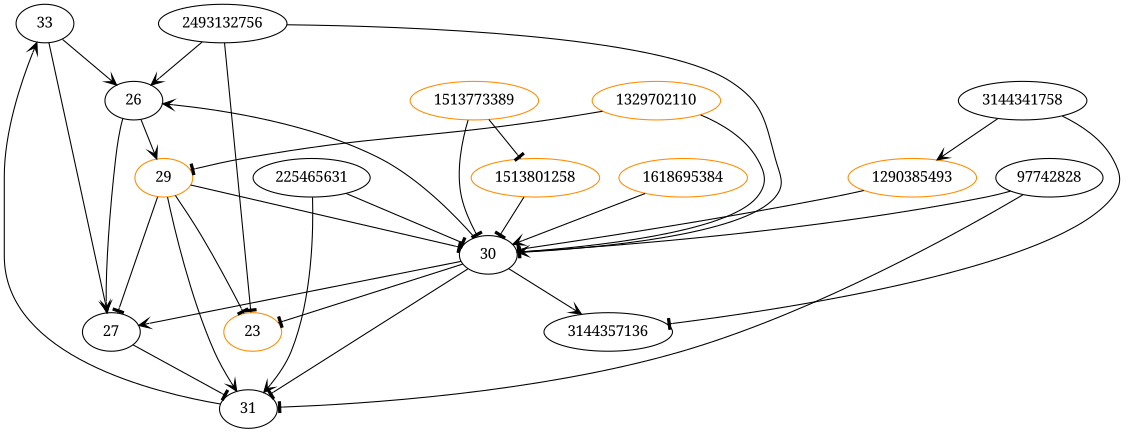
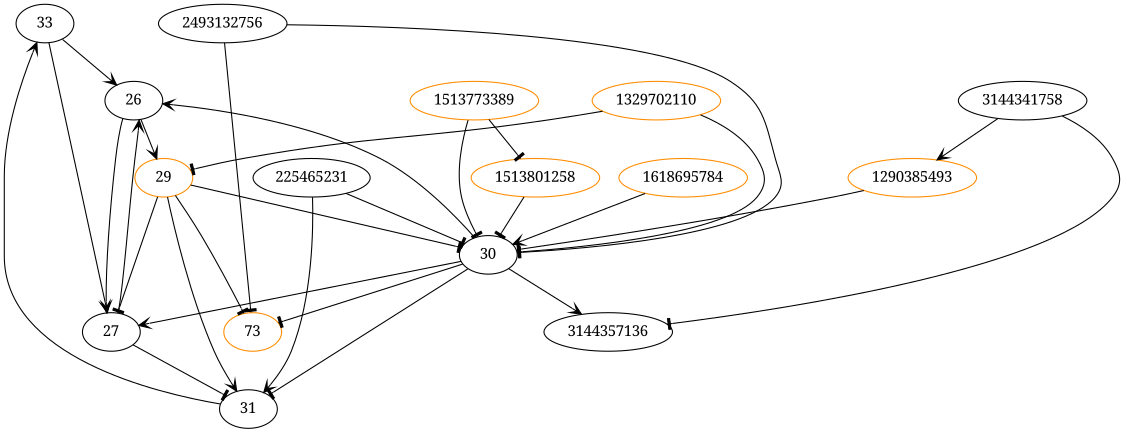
(181, 60) -> (128, 222)
(312, 178) -> (312, 178)
(683, 178) -> (683, 178)
(1049, 178) -> none
(253, 332) -> (253, 332)
